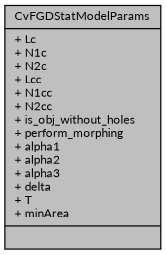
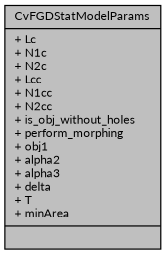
(38, 147) -> (32, 147)
